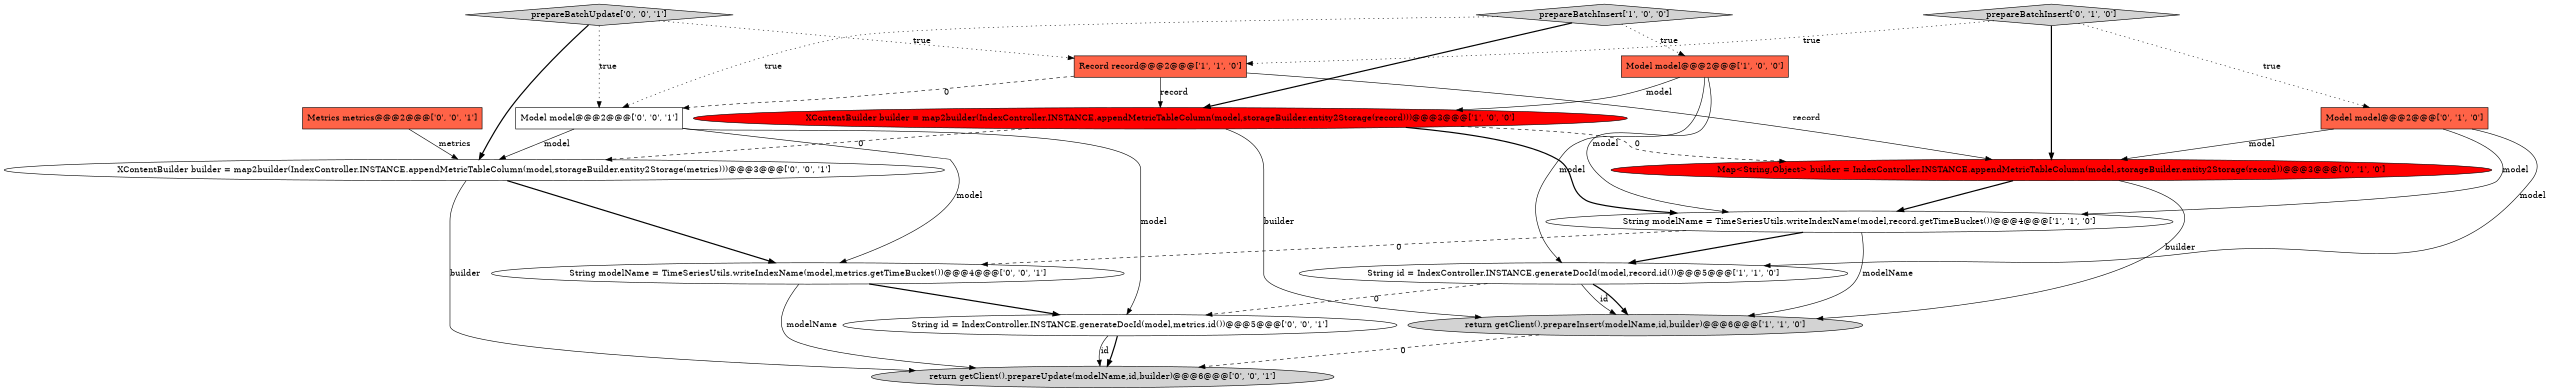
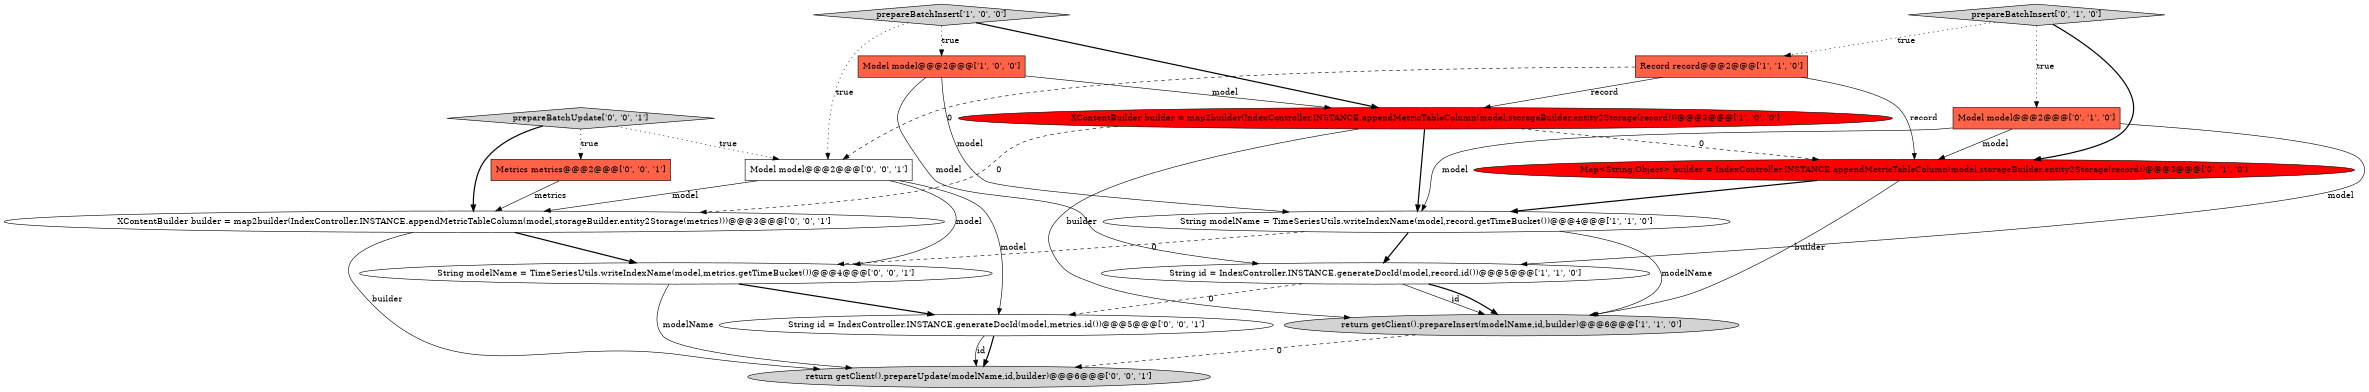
(863, 39) -> (581, 141)
